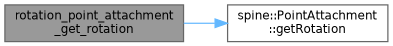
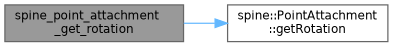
(94, 23) -> (94, 23)
